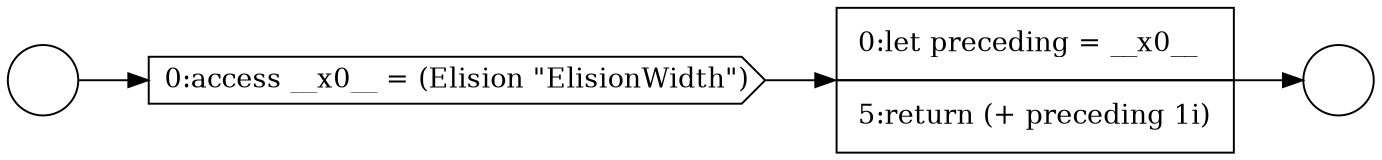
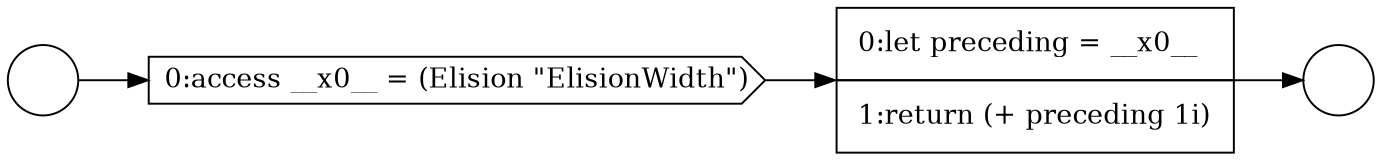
(1035, 115) -> (1035, 115)
